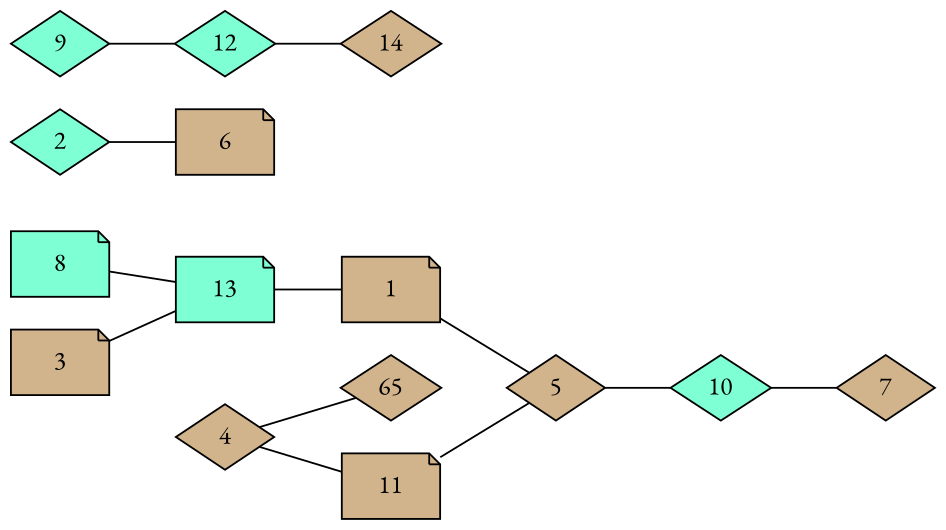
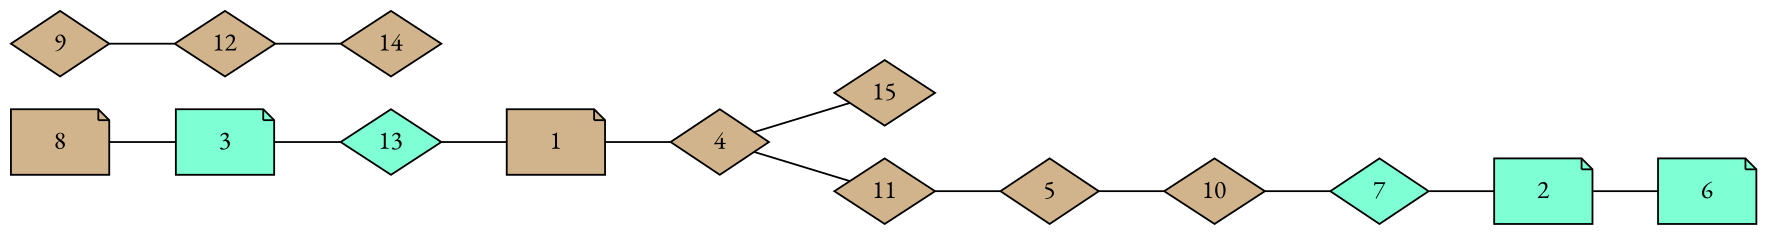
(60, 44) -> (60, 44)
(225, 44) -> (225, 44)
(60, 142) -> (1543, 191)
(225, 142) -> (1707, 191)
none -> (1462, 191)
(60, 264) -> (60, 142)
(142, 277) -> (142, 142)
(225, 290) -> (391, 142)
(485, 345) -> (638, 142)
(60, 362) -> (225, 142)
(391, 388) -> (885, 93)
(721, 388) -> (1215, 191)
(886, 388) -> (1379, 191)
(391, 486) -> (885, 191)
